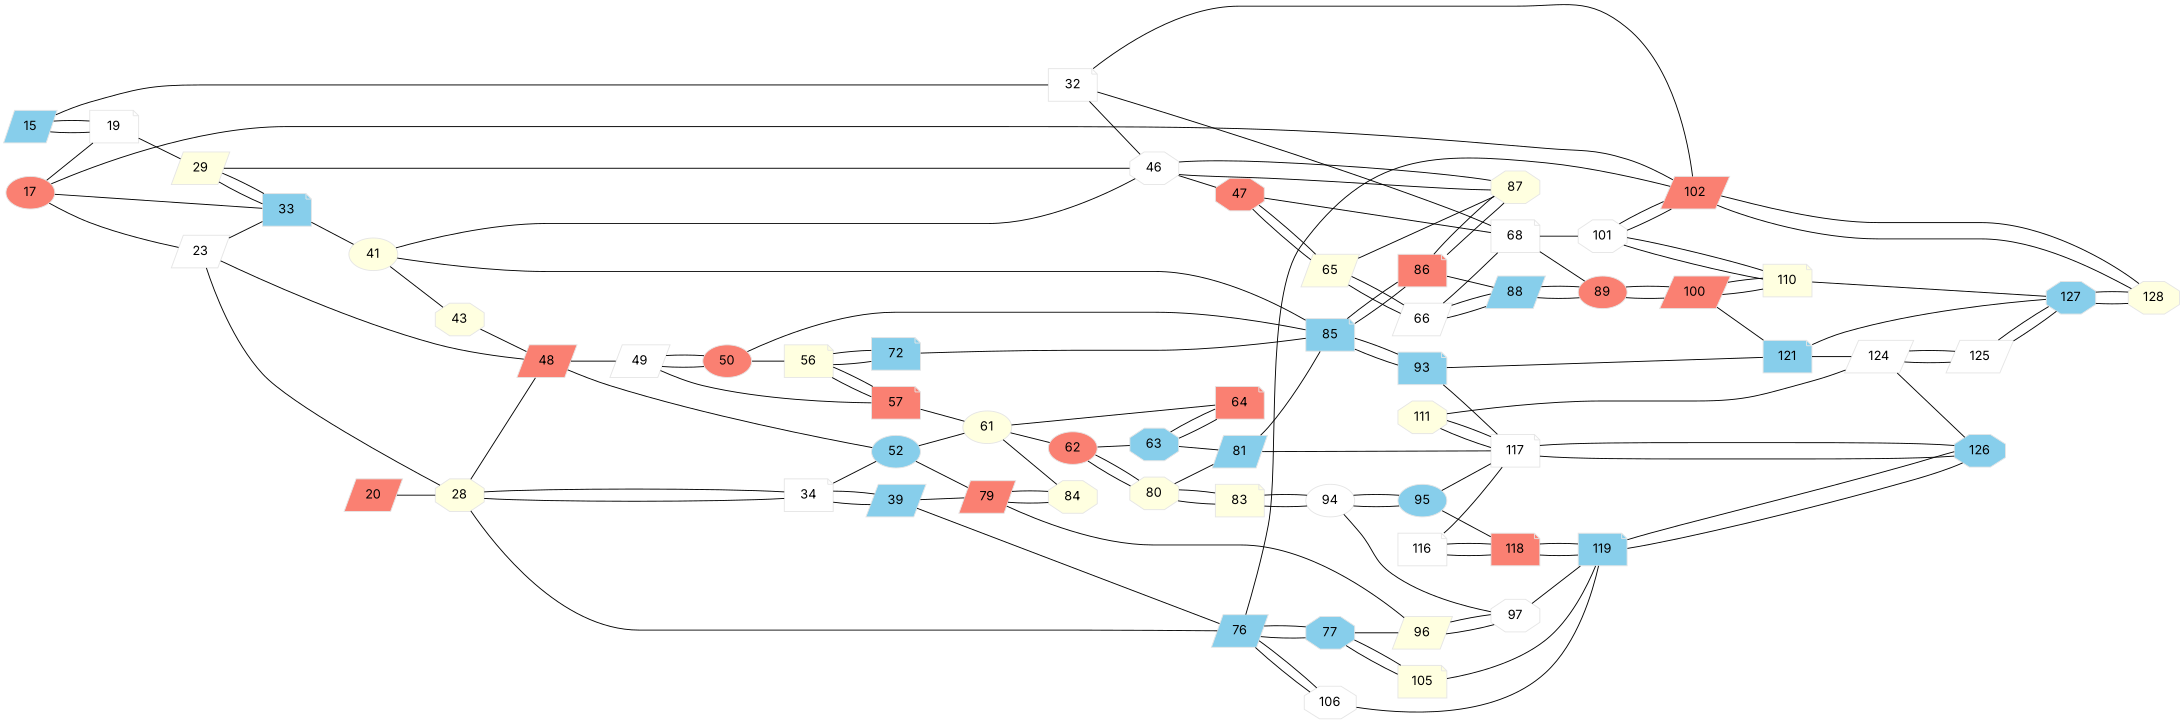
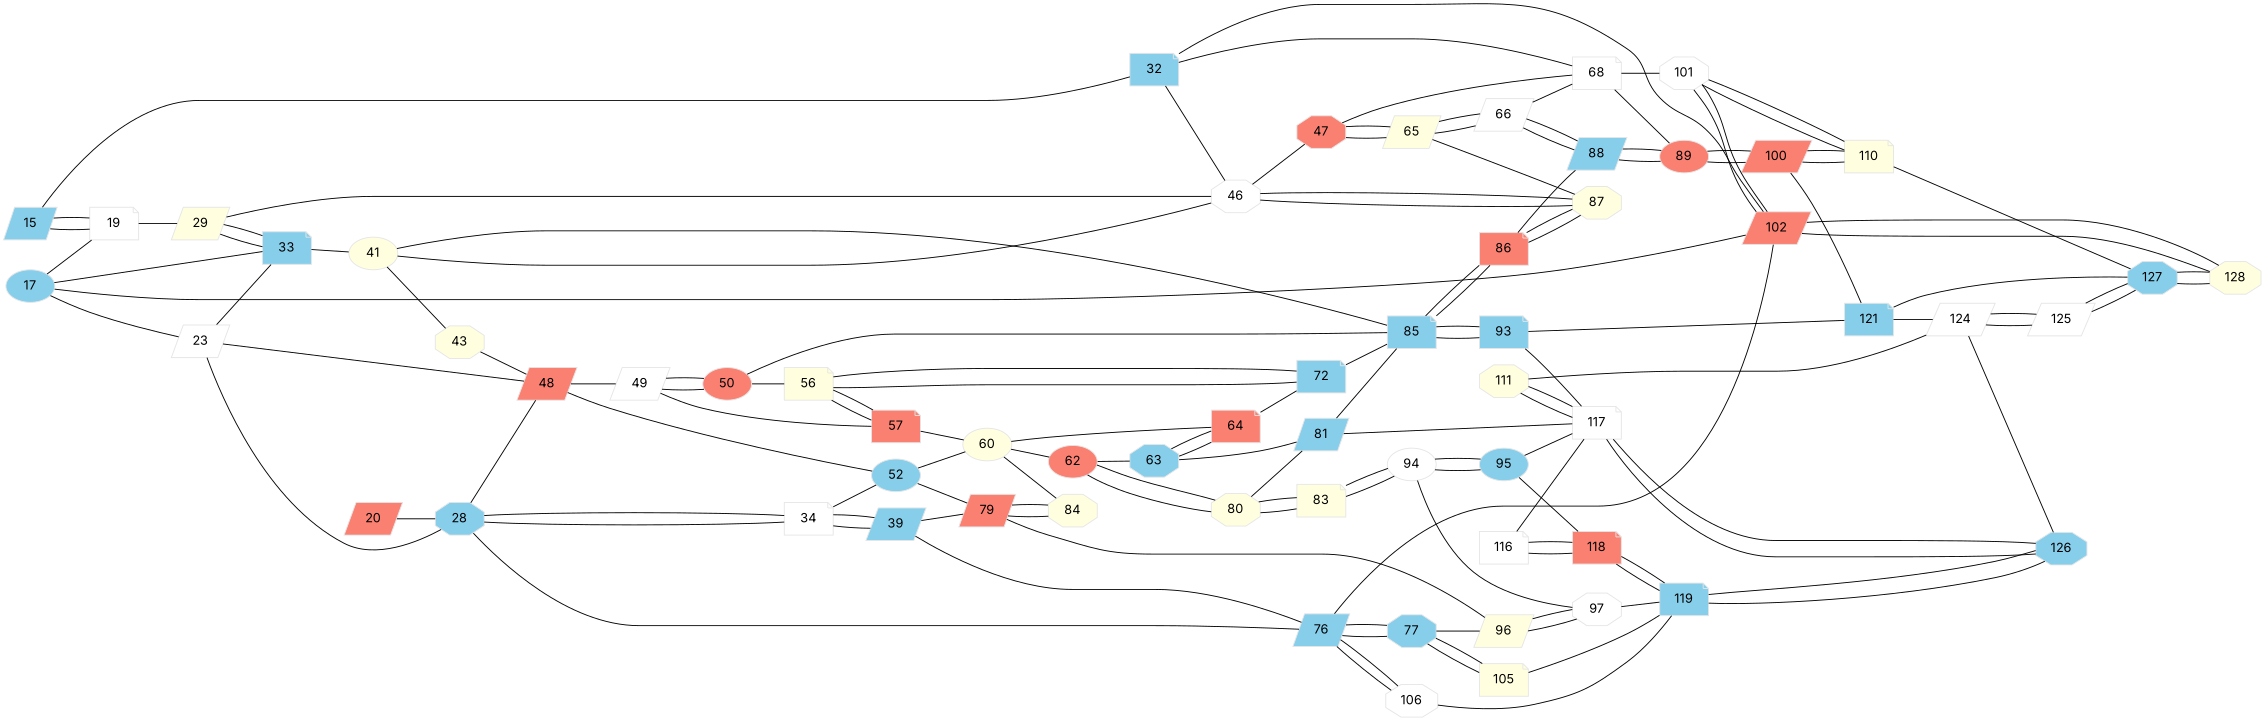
(1073, 85) -> (1154, 70)
(30, 193) -> (30, 286)
none -> (1279, 402)
(987, 427) -> (987, 445)
(460, 495) -> (460, 519)
